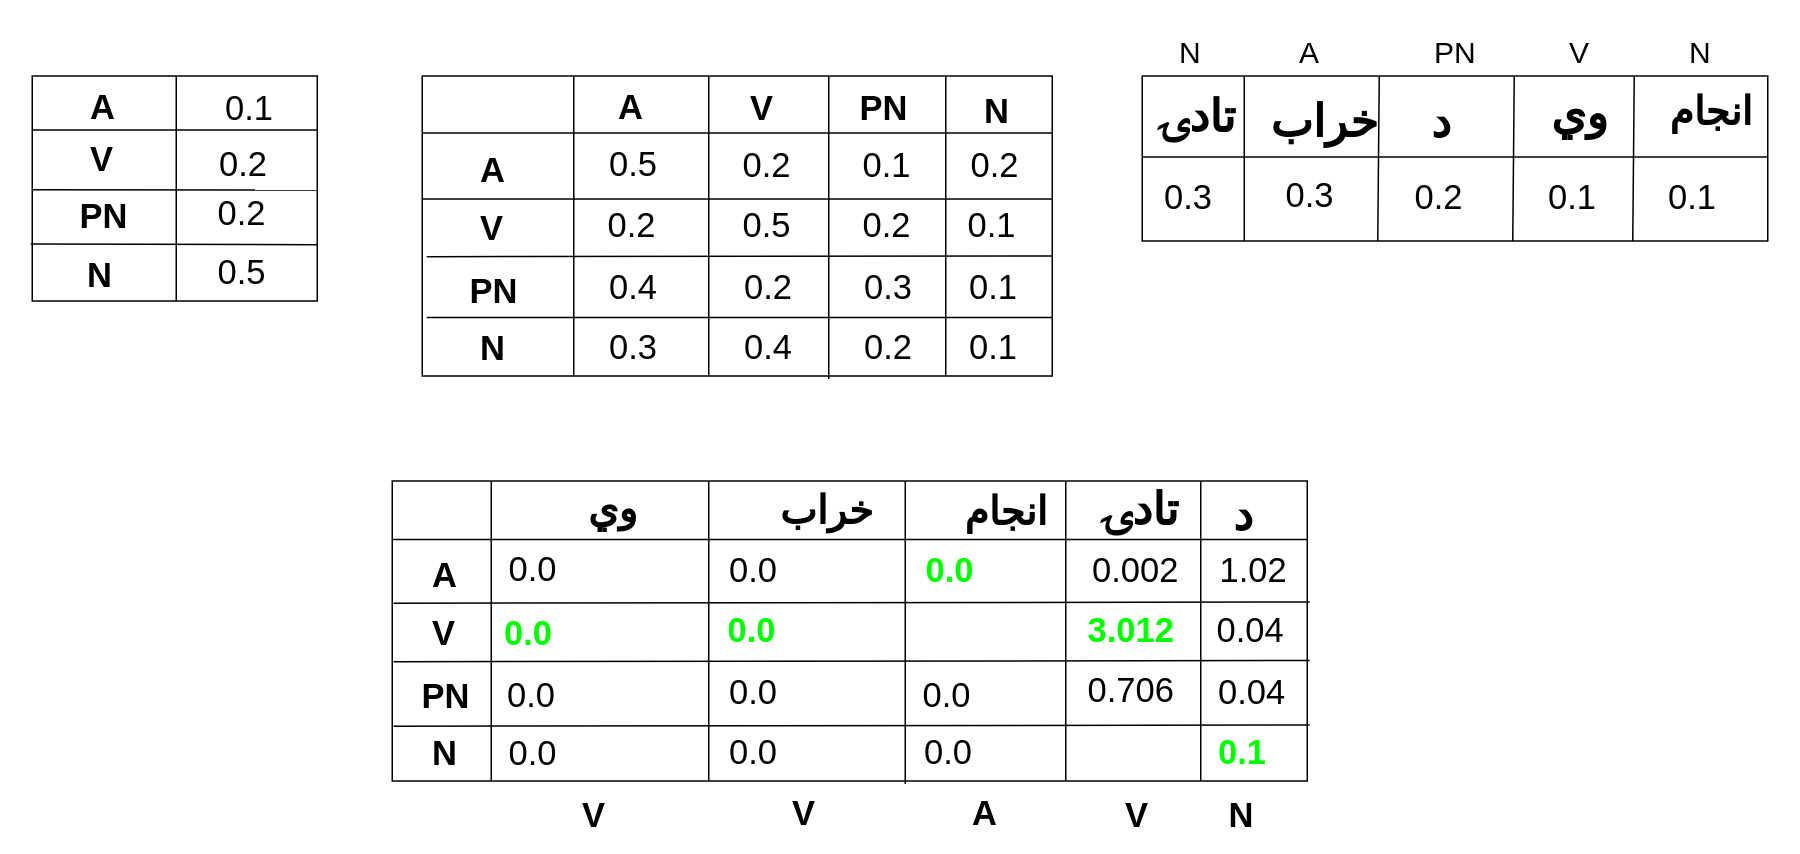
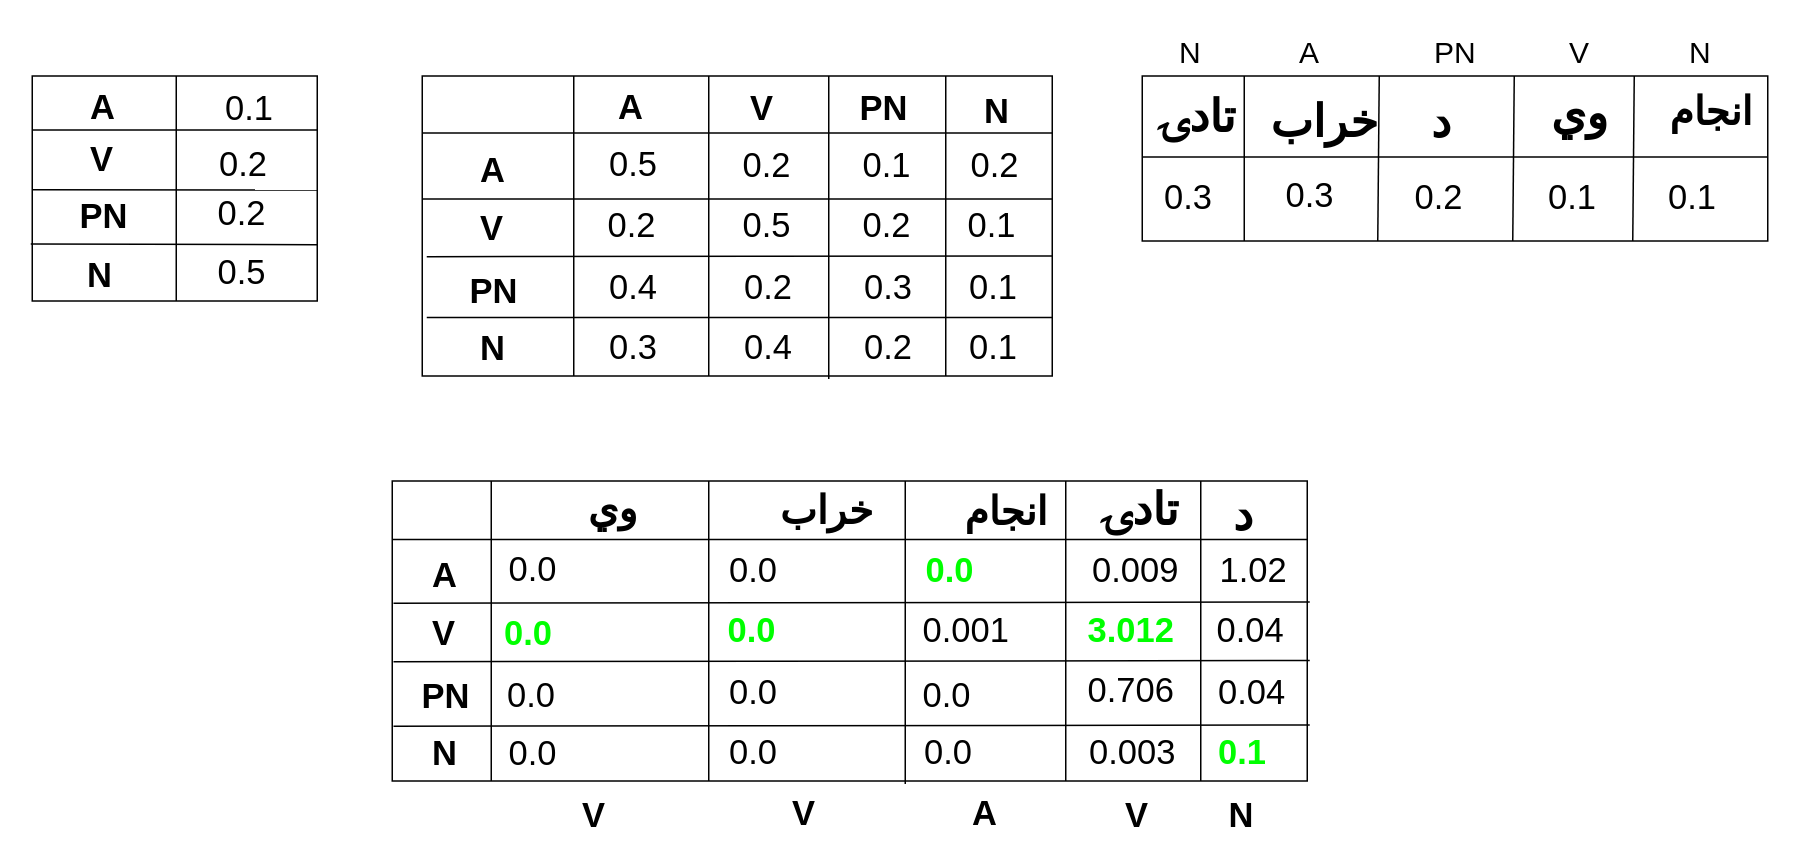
(1116, 562) -> (1116, 562)
none -> (988, 622)
none -> (1139, 743)
